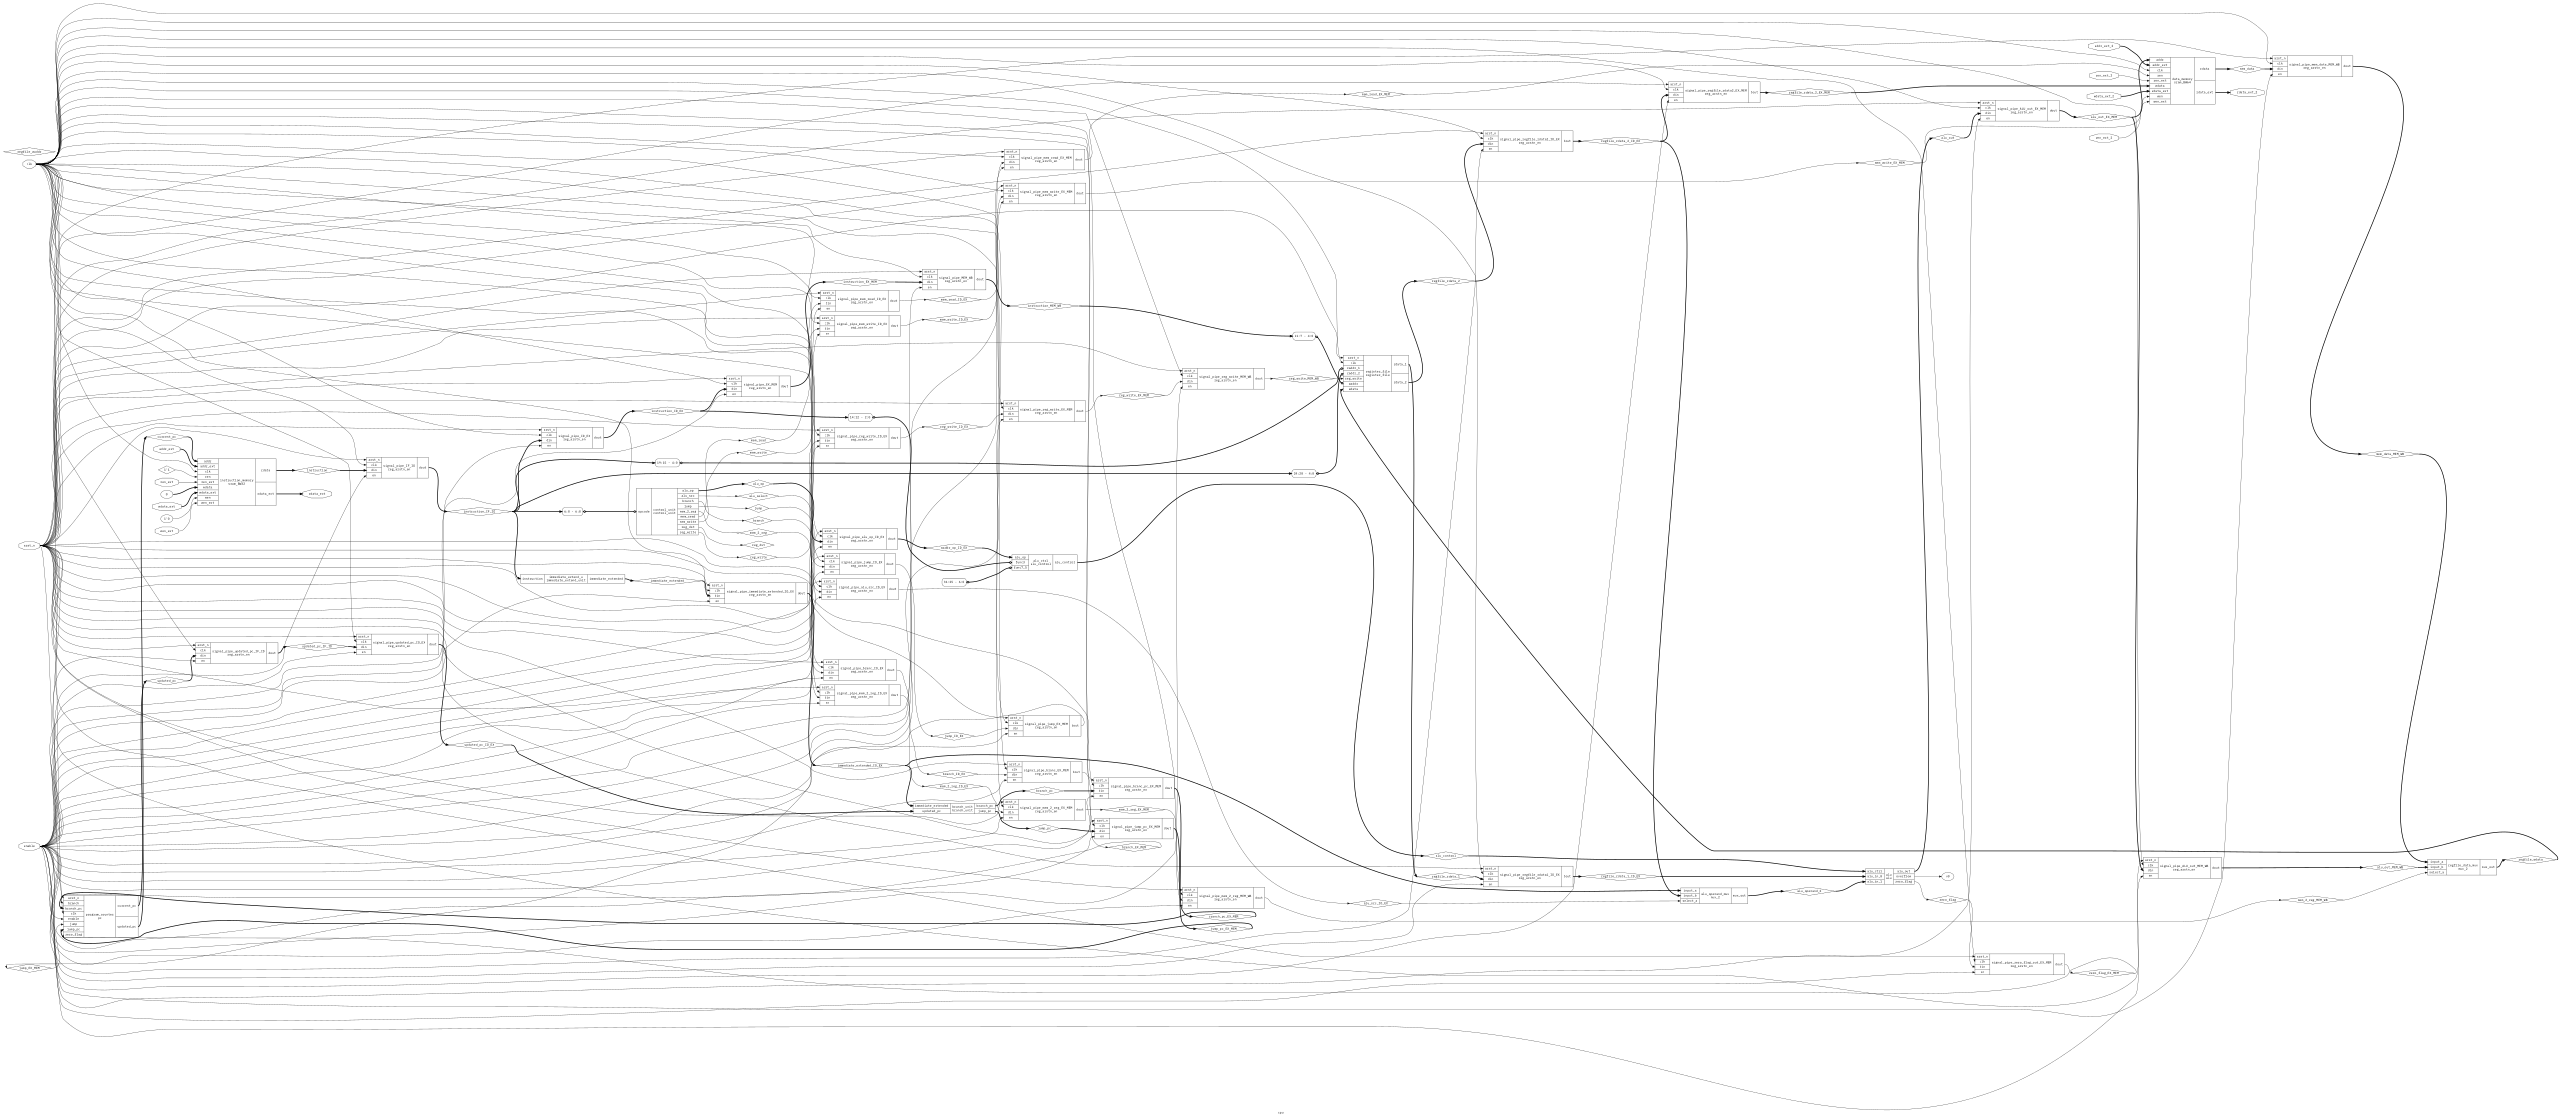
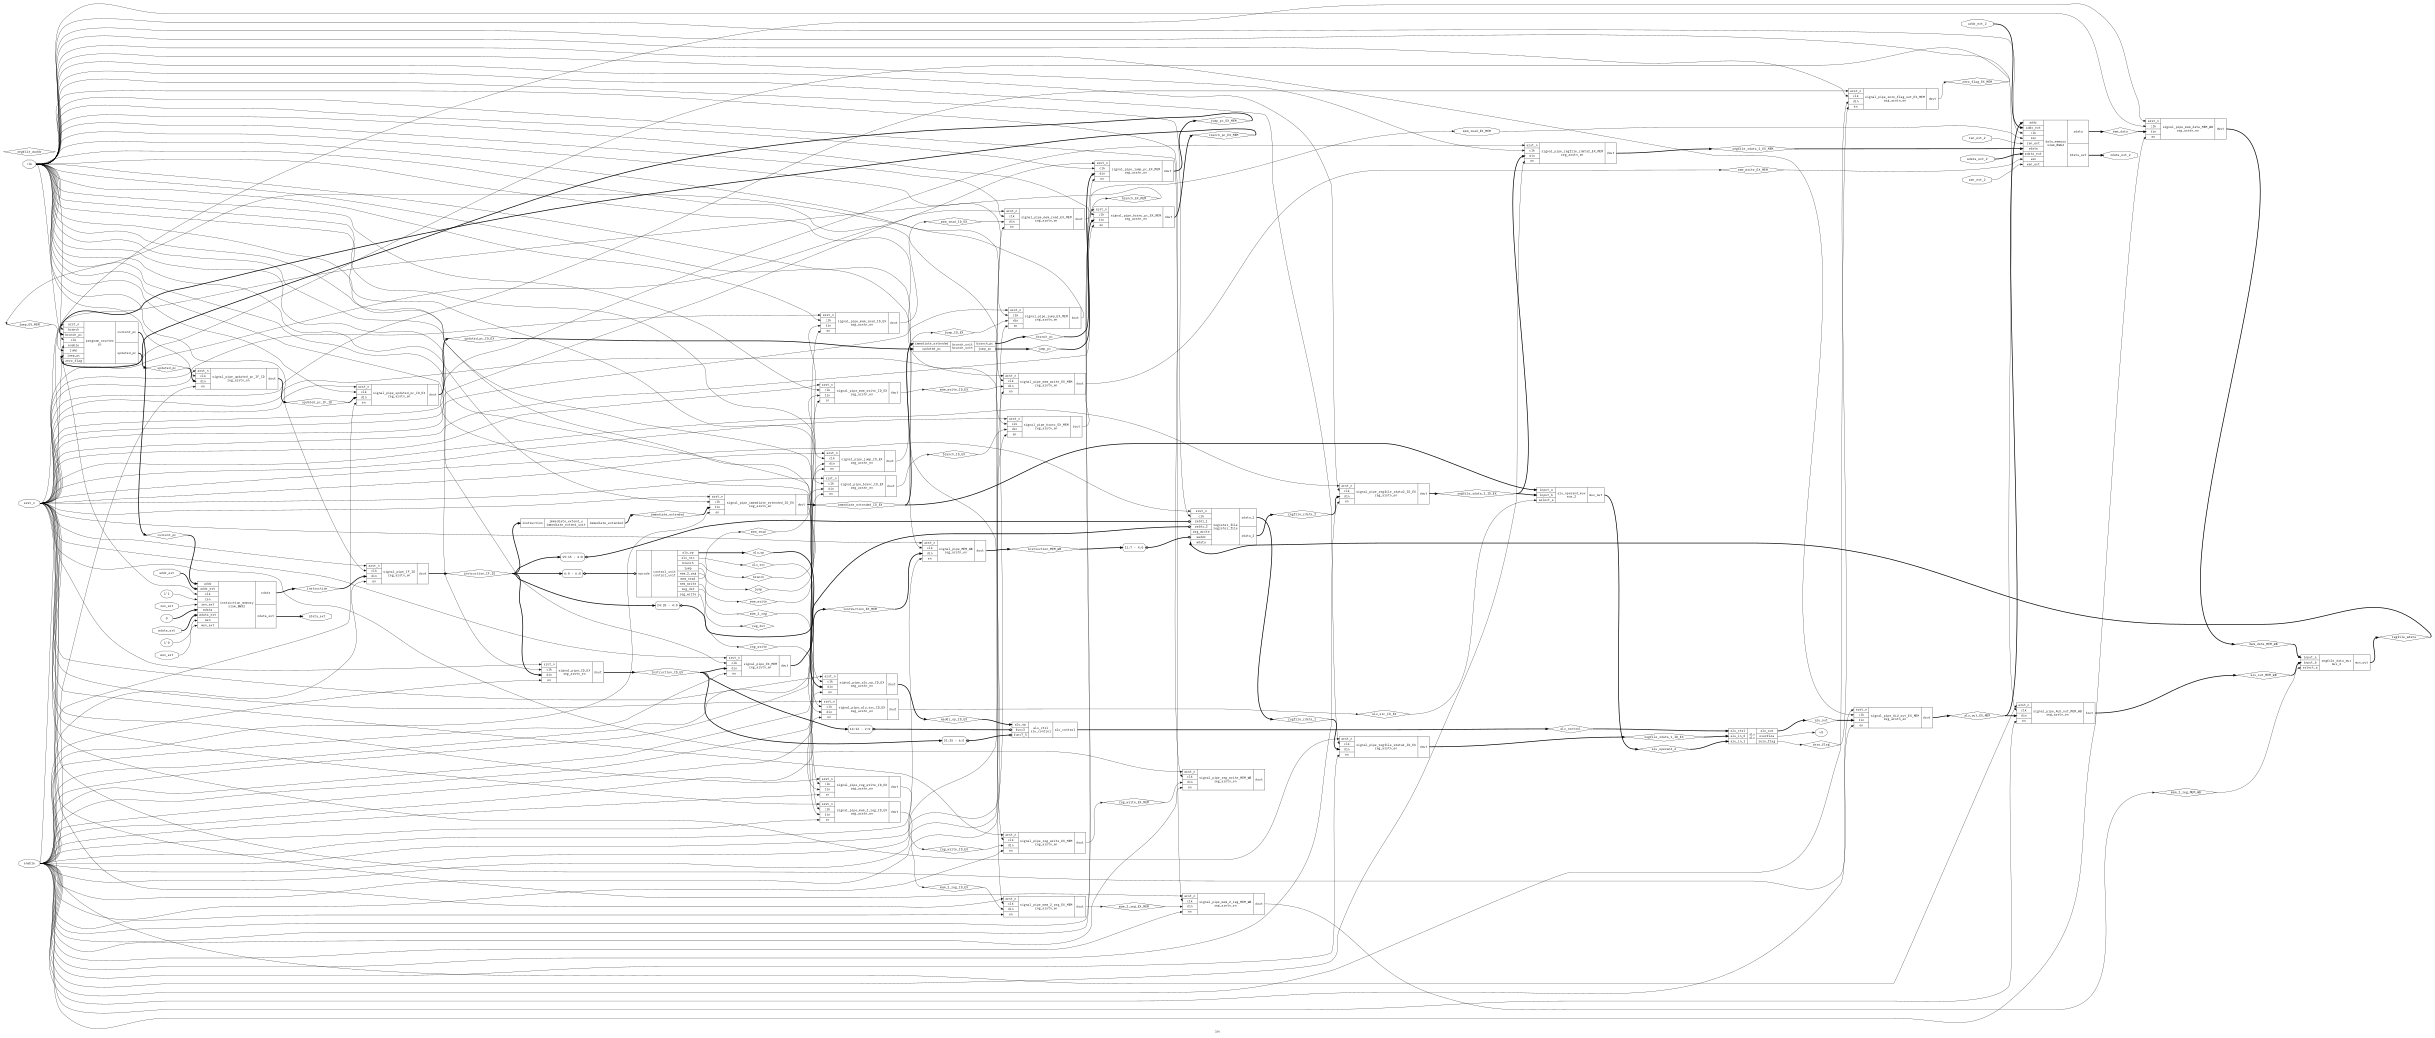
(1376, 94) -> (1477, 131)
(1304, 379) -> none
(167, 470) -> (167, 594)
(759, 496) -> (759, 565)
none -> (795, 743)
